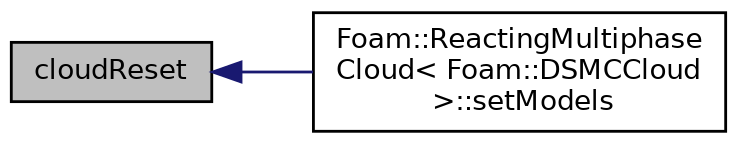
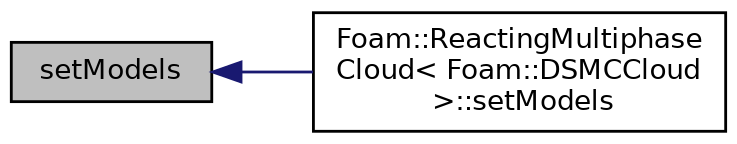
(112, 72) -> (112, 72)
